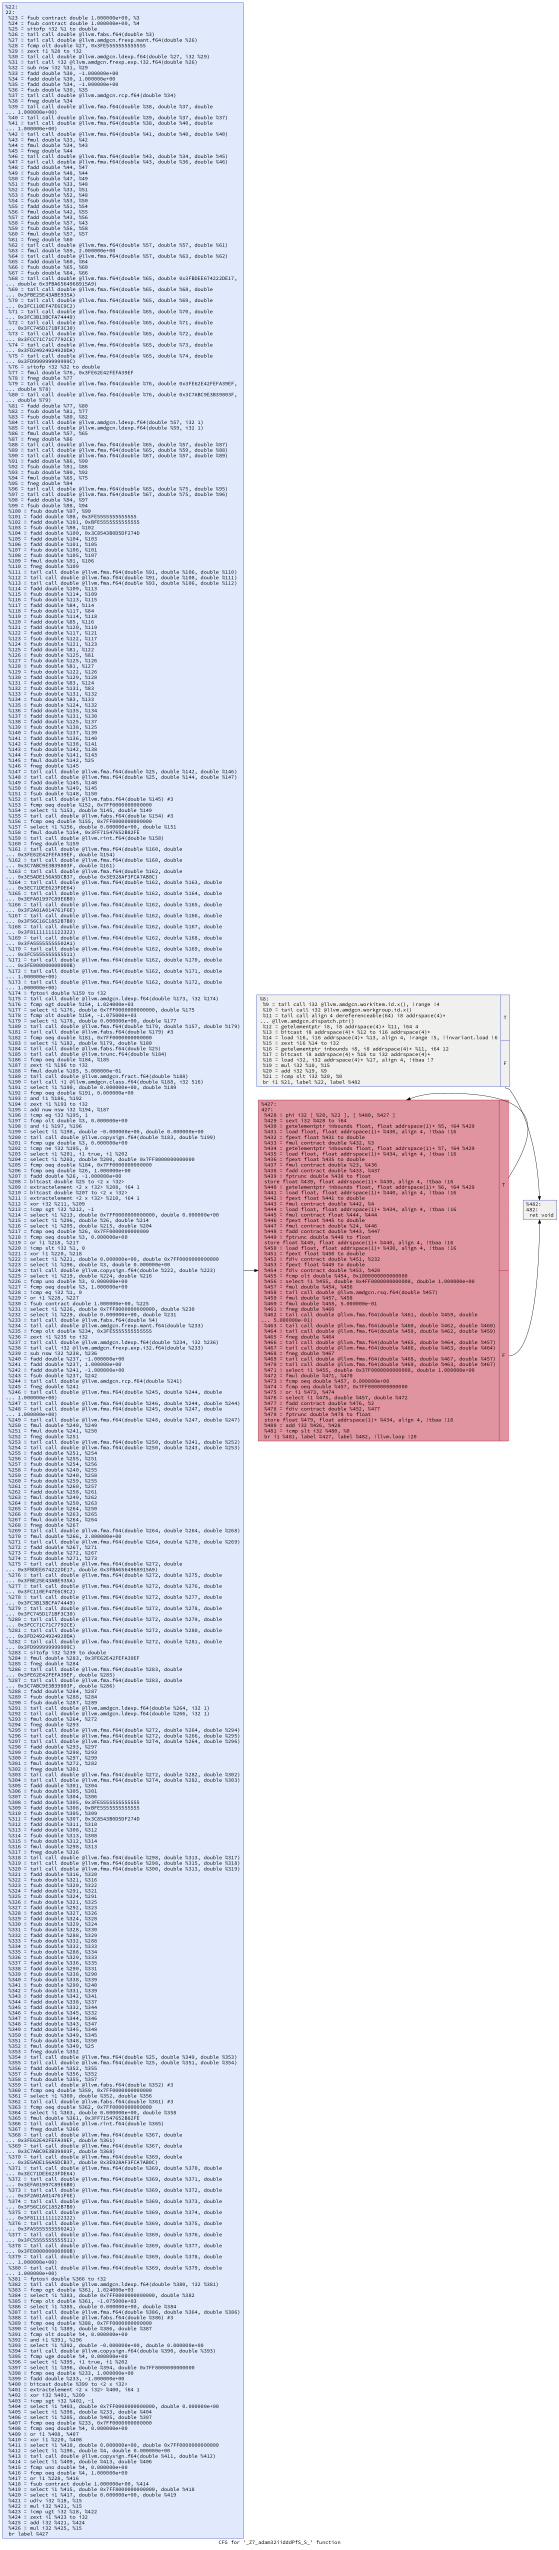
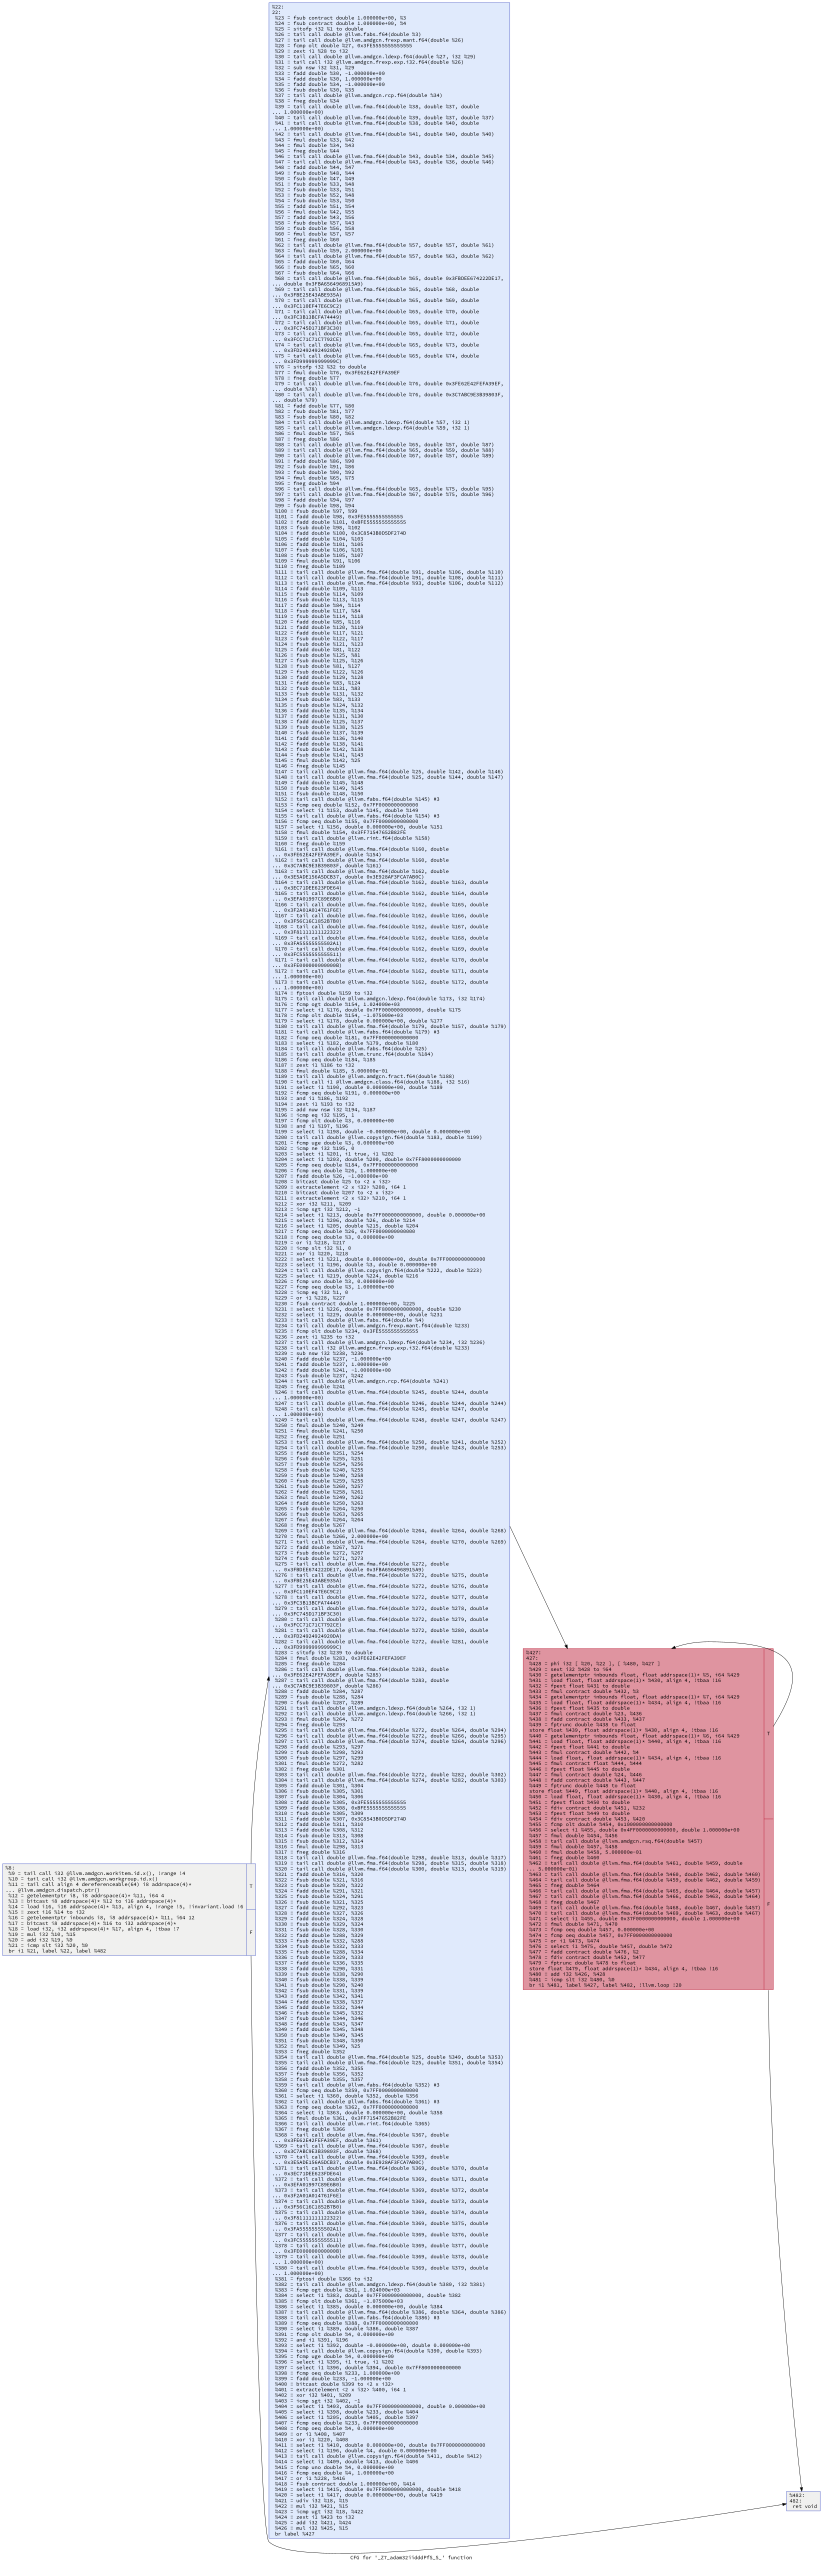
none -> (256, 1772)
